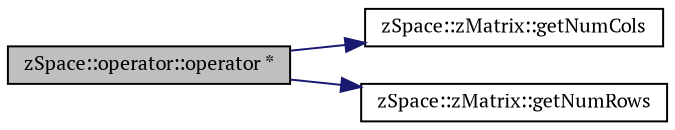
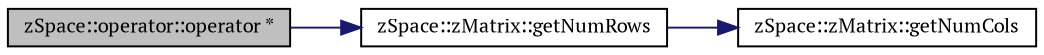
(318, 48) -> (693, 28)
